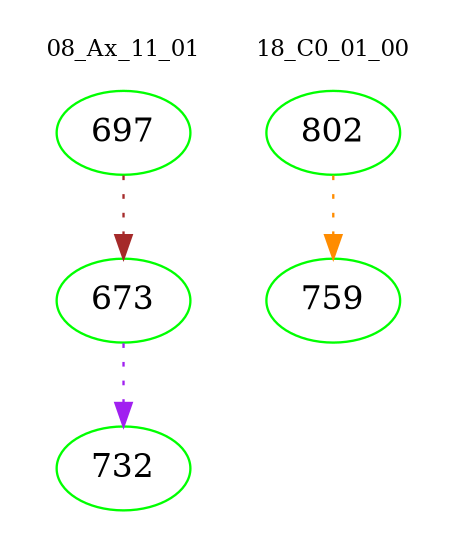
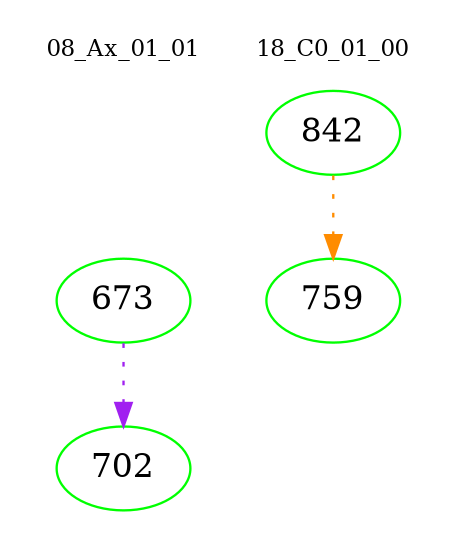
(124, 50) -> (124, 50)
(124, 133) -> none
(333, 133) -> (333, 133)
(124, 468) -> (124, 468)
